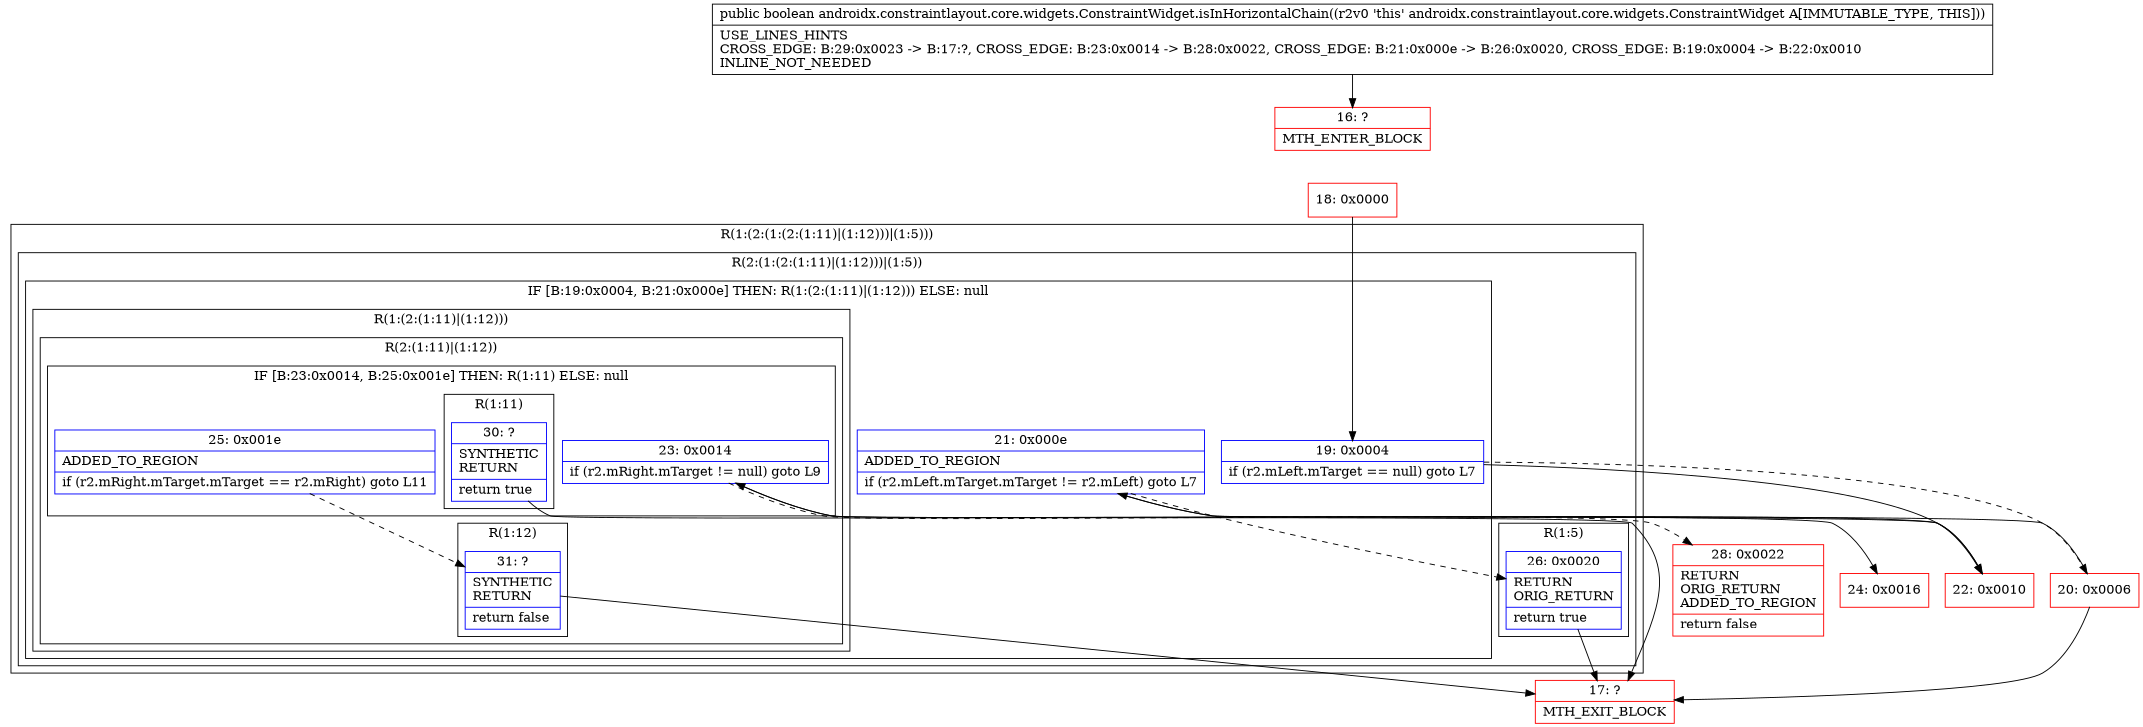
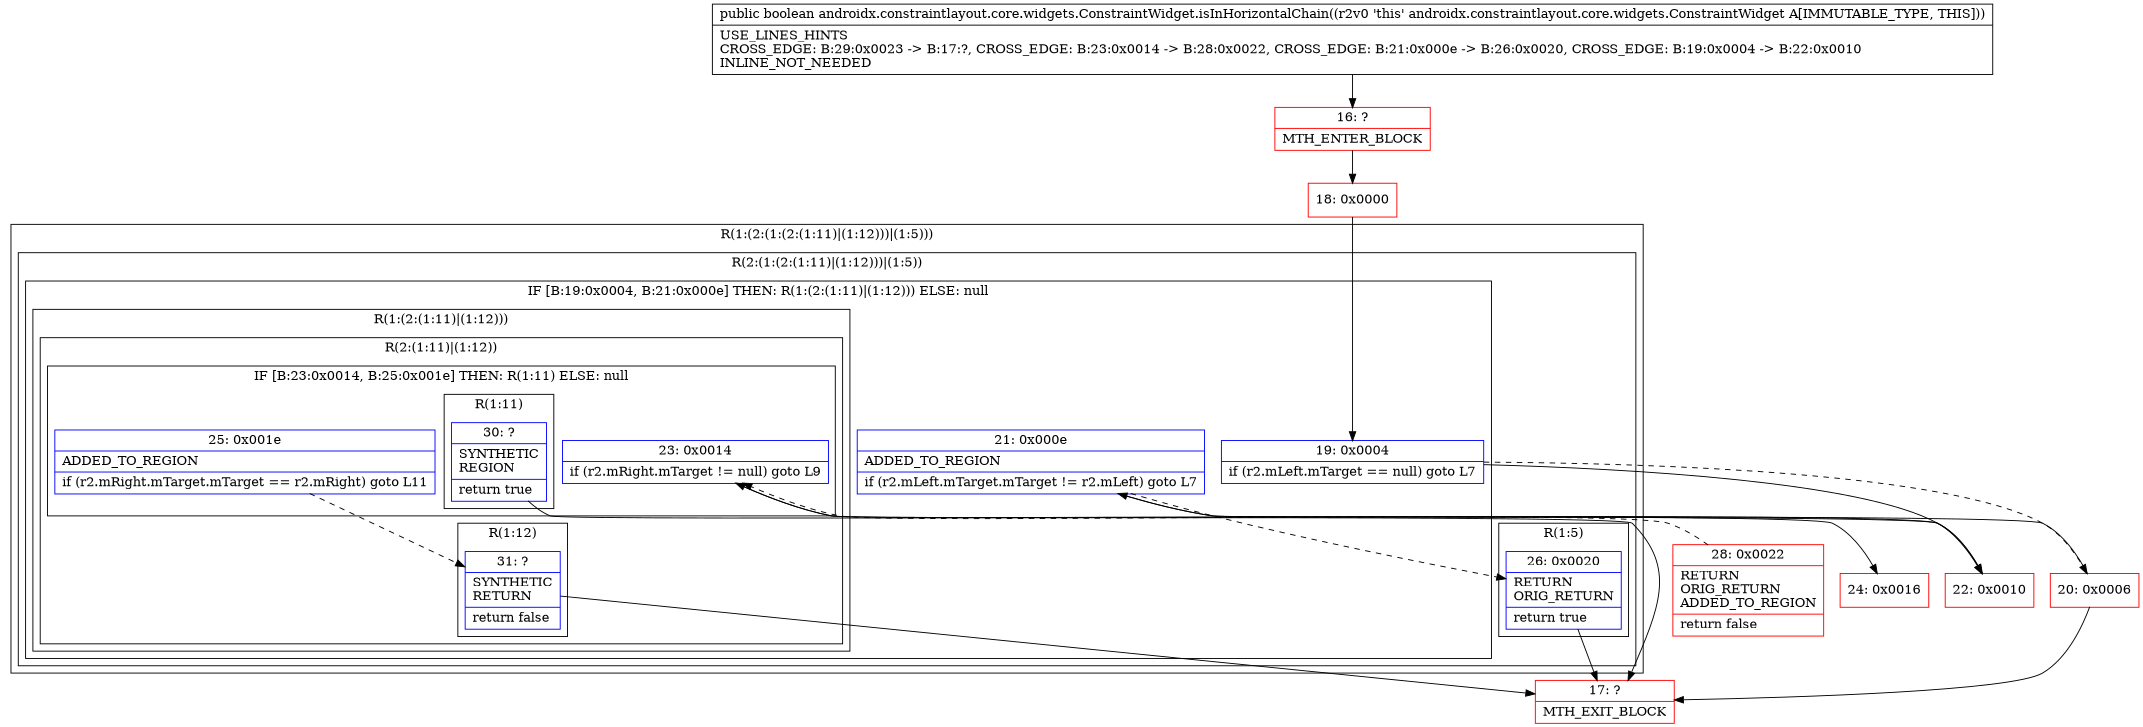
none -> (1353, 162)
(488, 468) -> (487, 468)
(1206, 517) -> (1230, 517)
